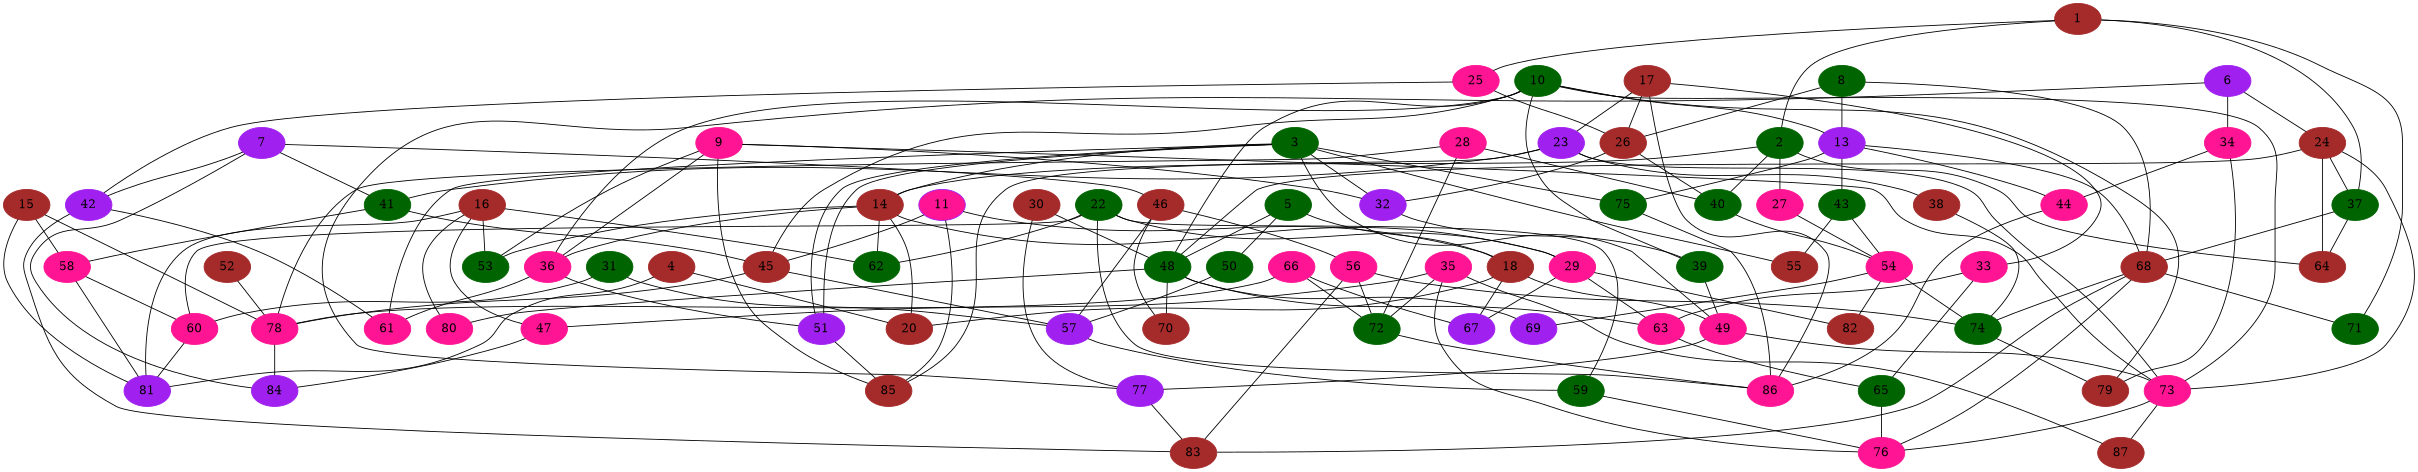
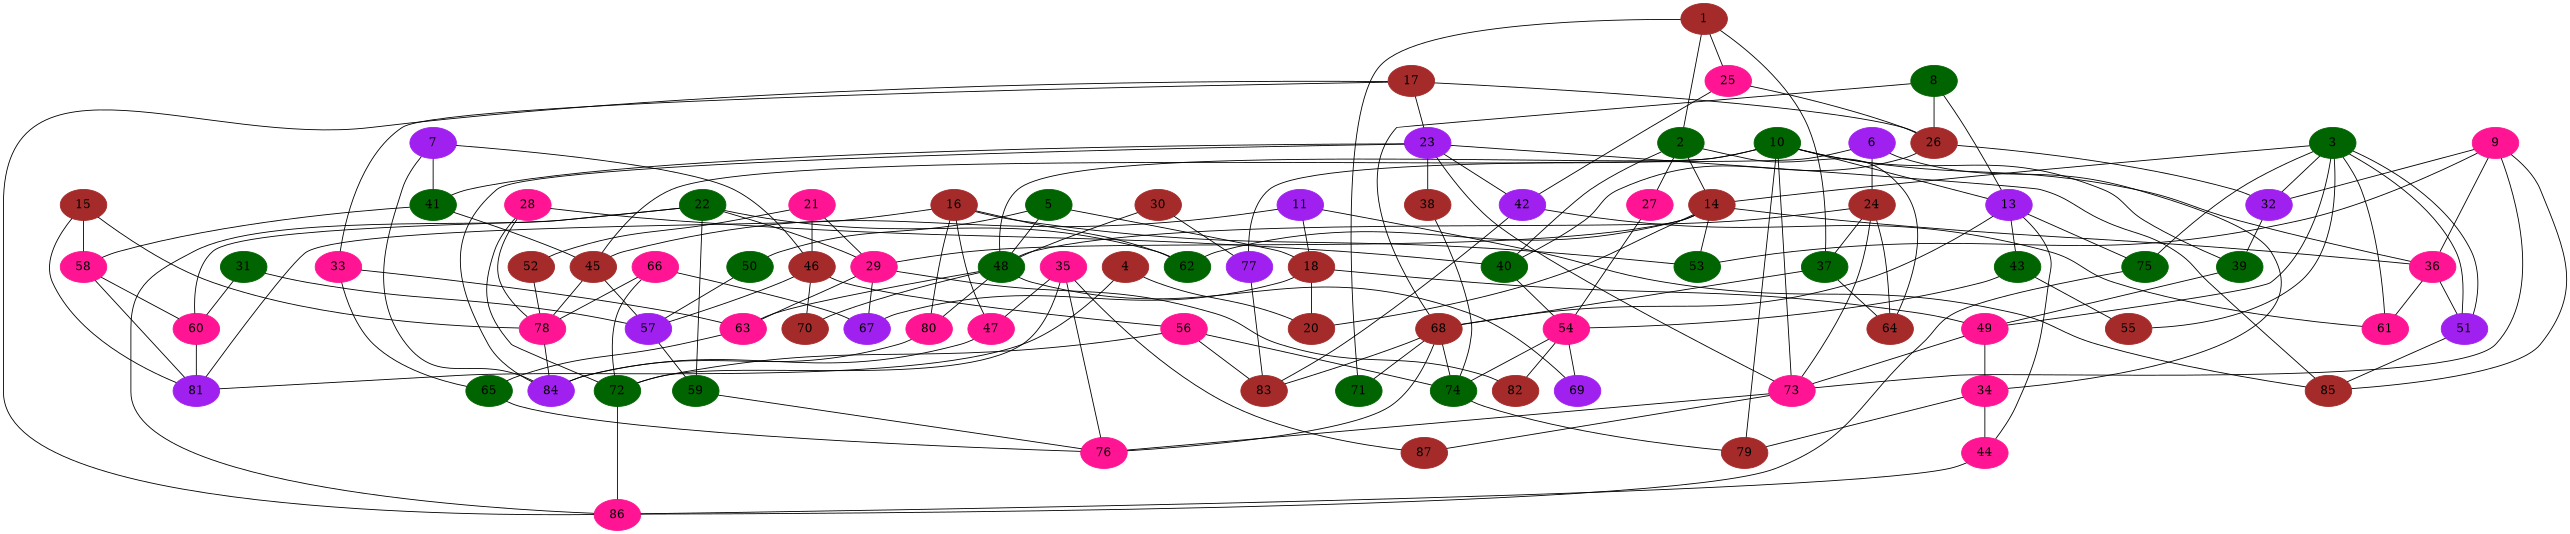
none -> (835, 159)
(175, 174) -> (1475, 174)
none -> (812, 205)
(942, 205) -> (1300, 205)
none -> (741, 361)
(1395, 378) -> (1985, 360)
